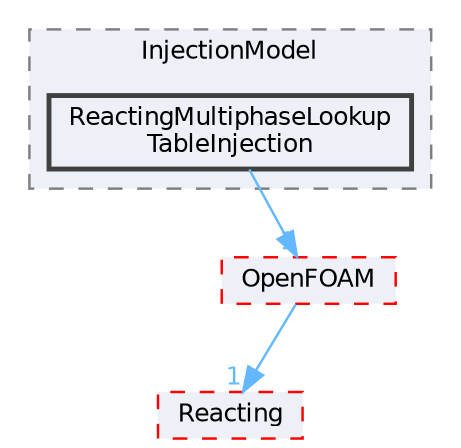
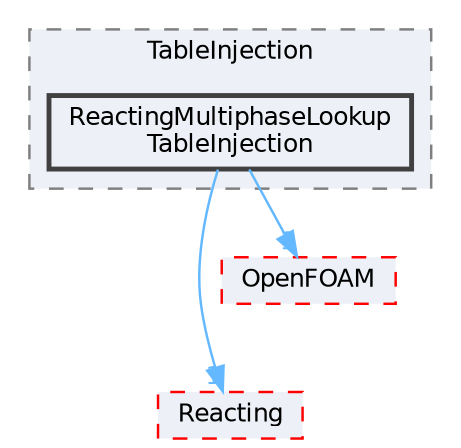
(230, 53) -> (230, 53)
(276, 338) -> (199, 269)
